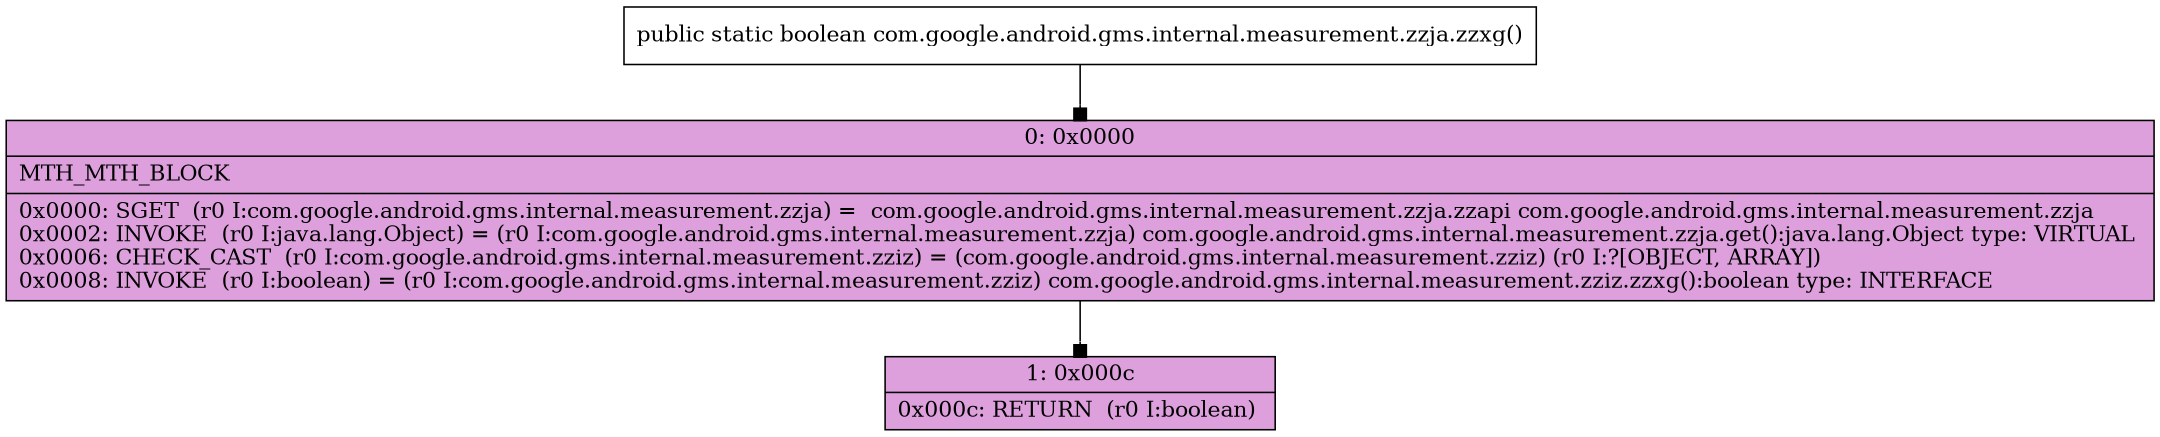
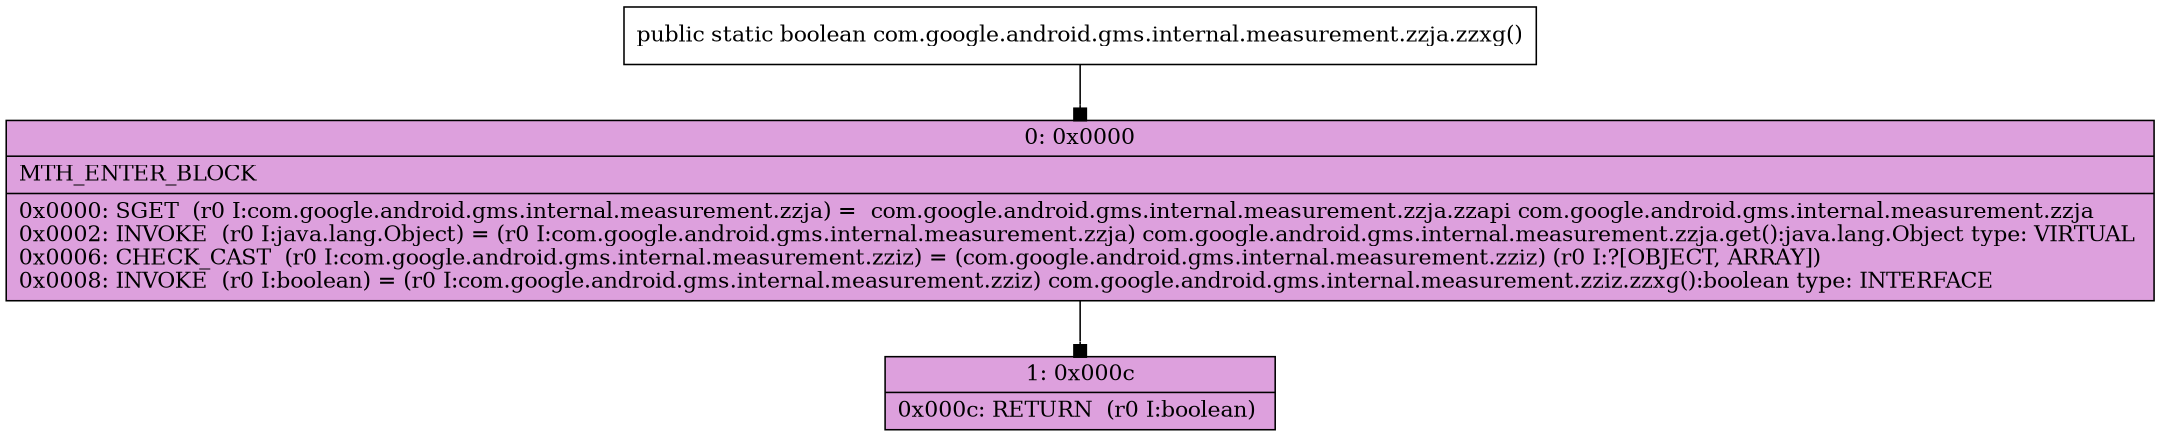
(124, 174) -> (138, 174)
